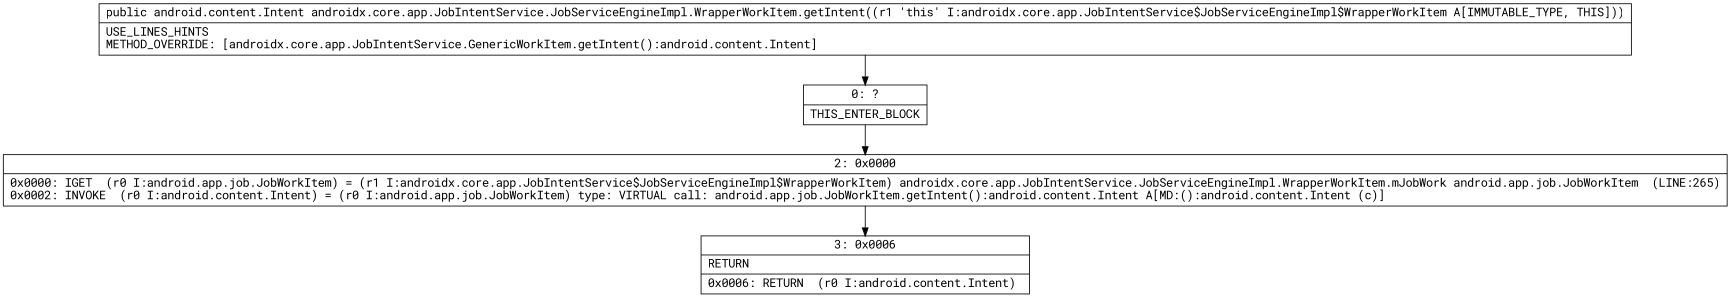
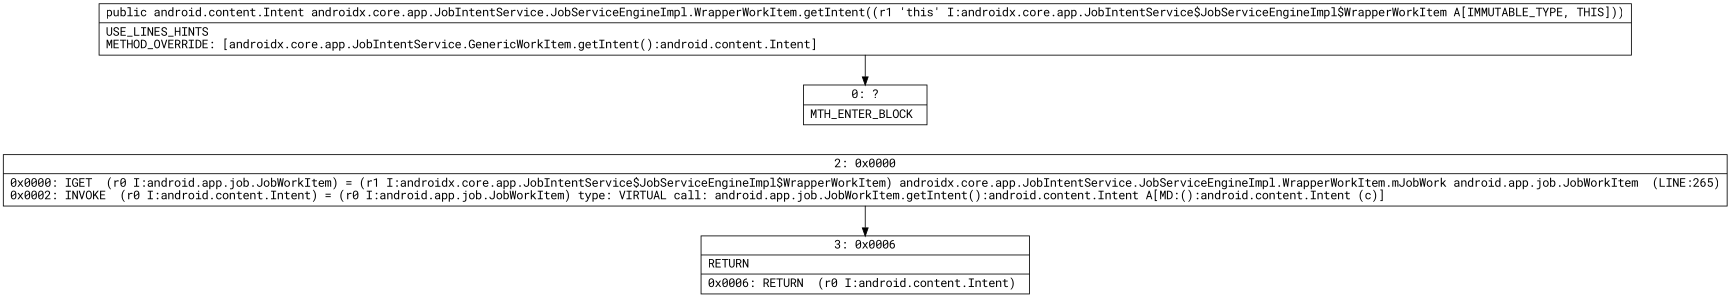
(865, 114) -> (862, 114)
(865, 136) -> none
